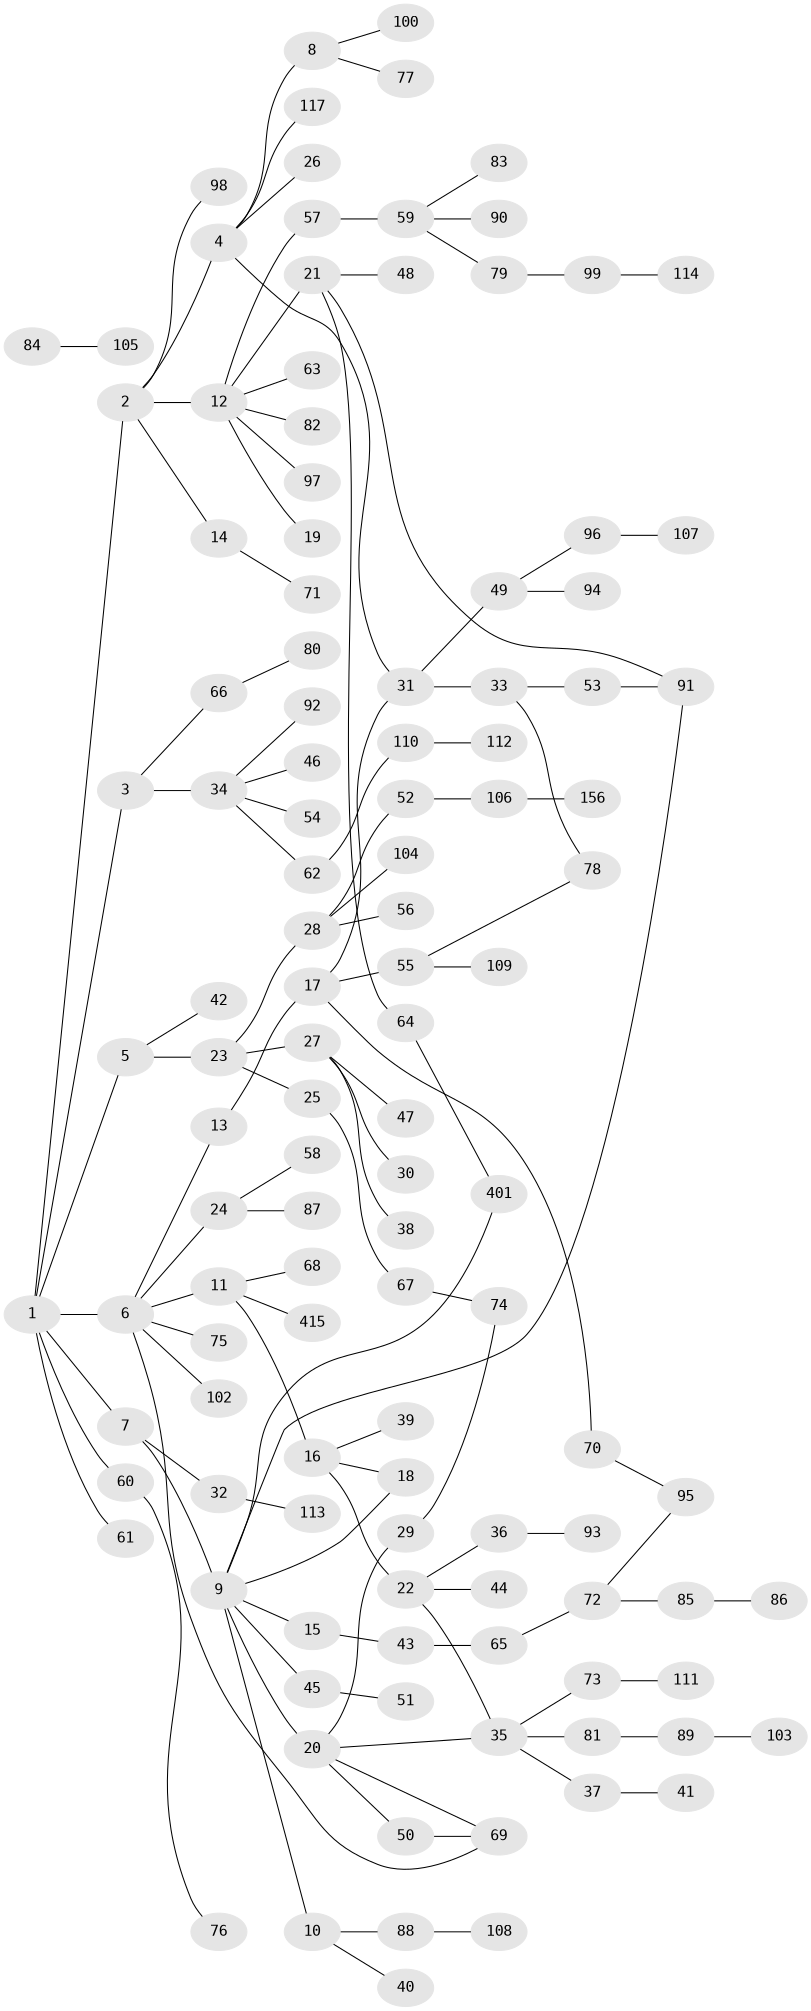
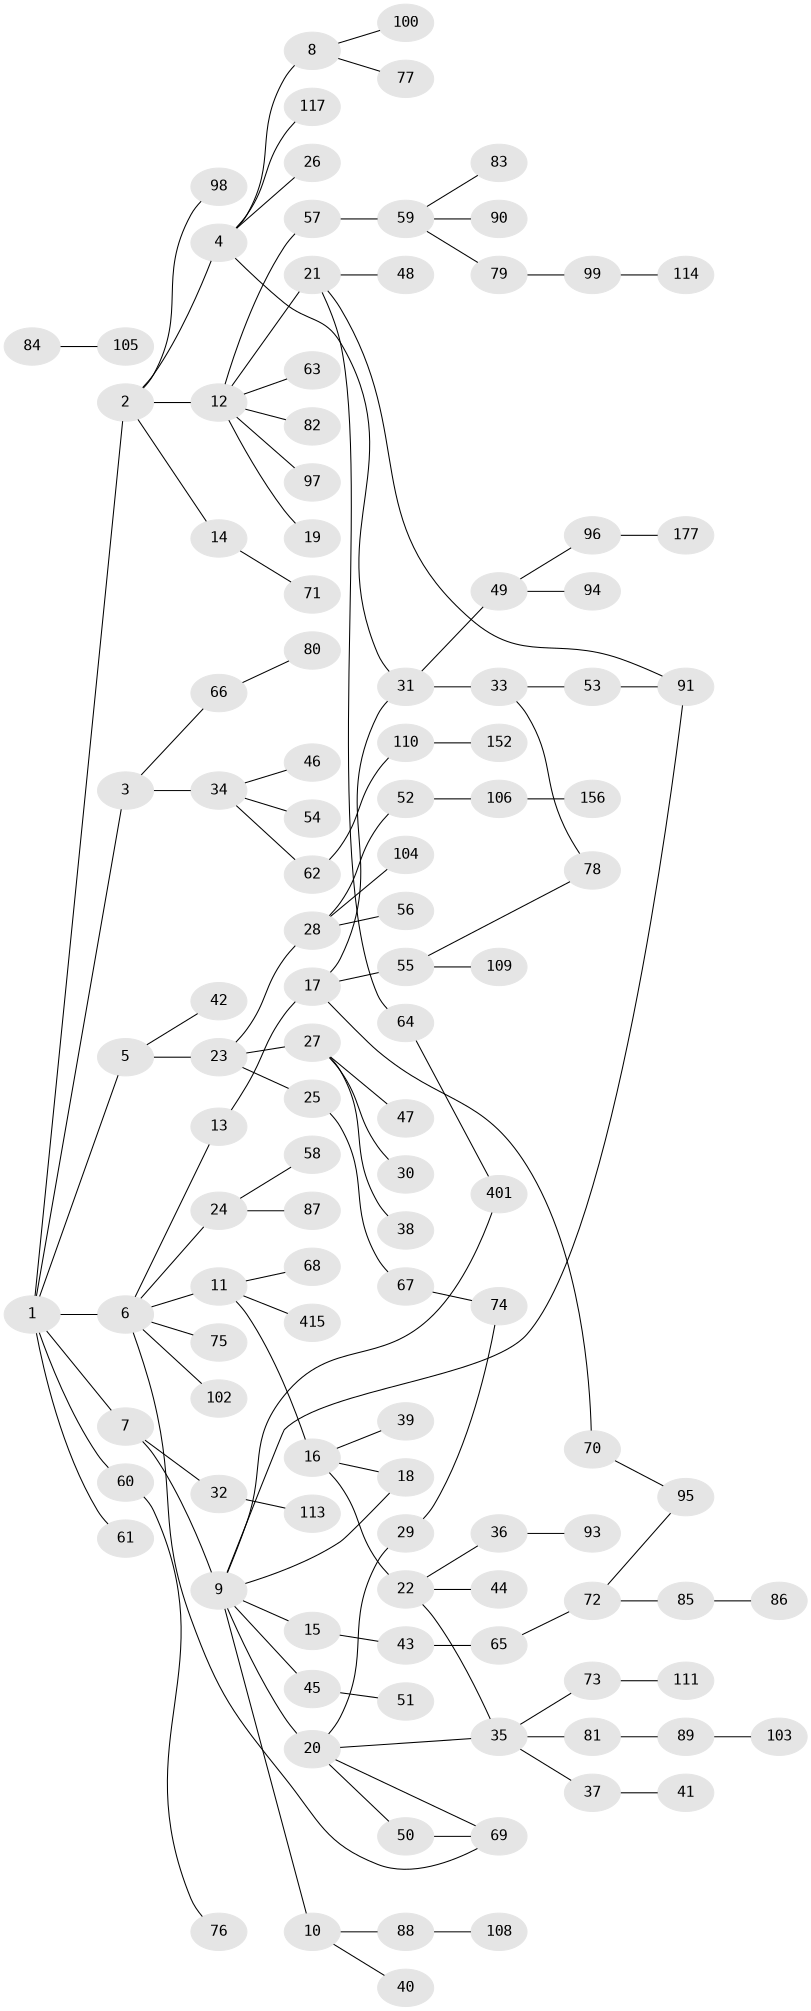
(686, 535) -> (686, 535)
(312, 707) -> none
(499, 743) -> (499, 743)
